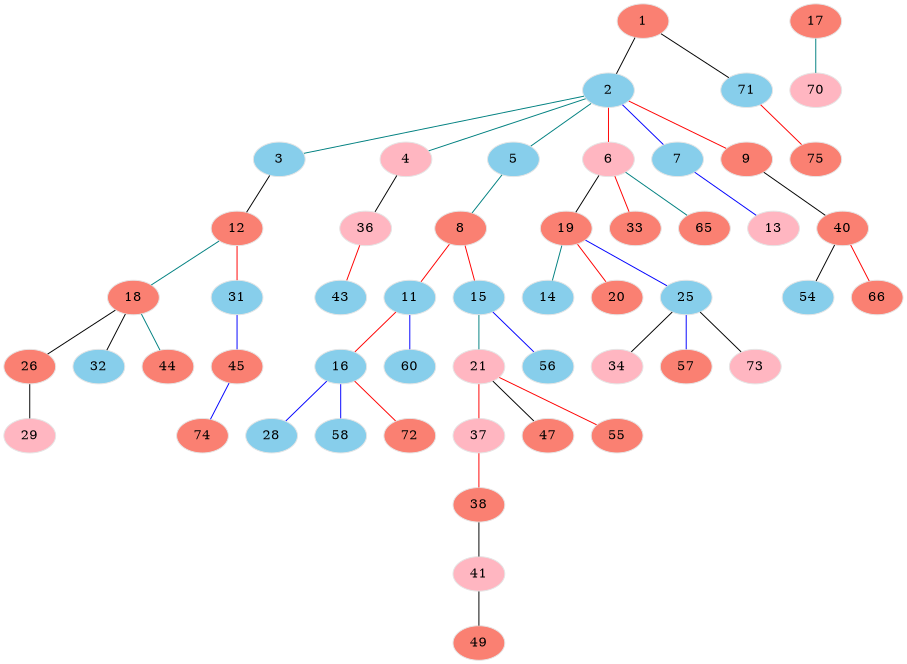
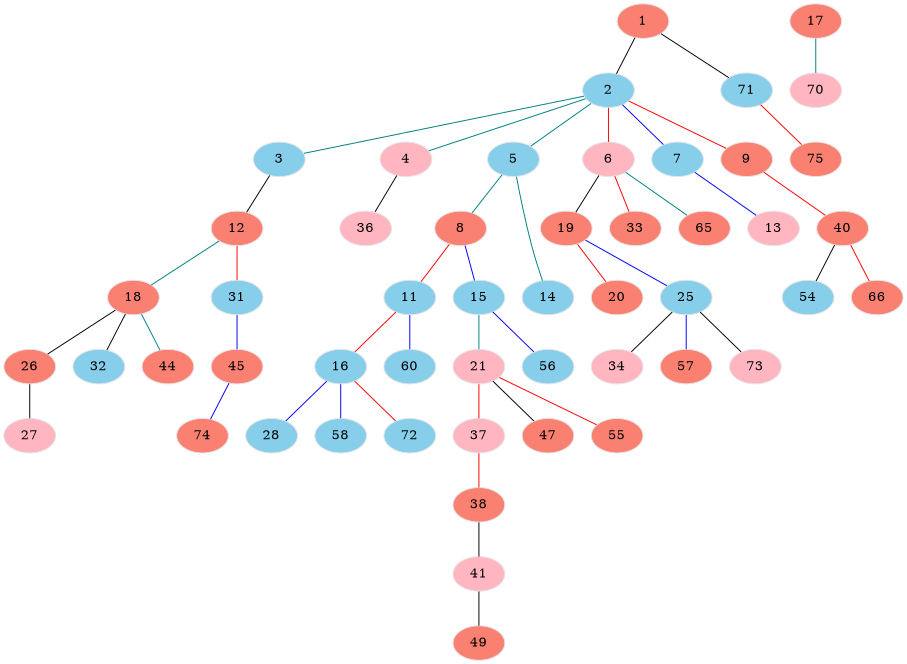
(795, 194) -> (795, 194)
(470, 263) -> (470, 263)
(557, 263) -> (528, 229)
(341, 298) -> none
(30, 436) -> (30, 436)
(410, 436) -> (410, 436)
